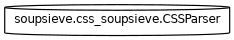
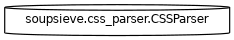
(117, 20) -> (117, 20)
